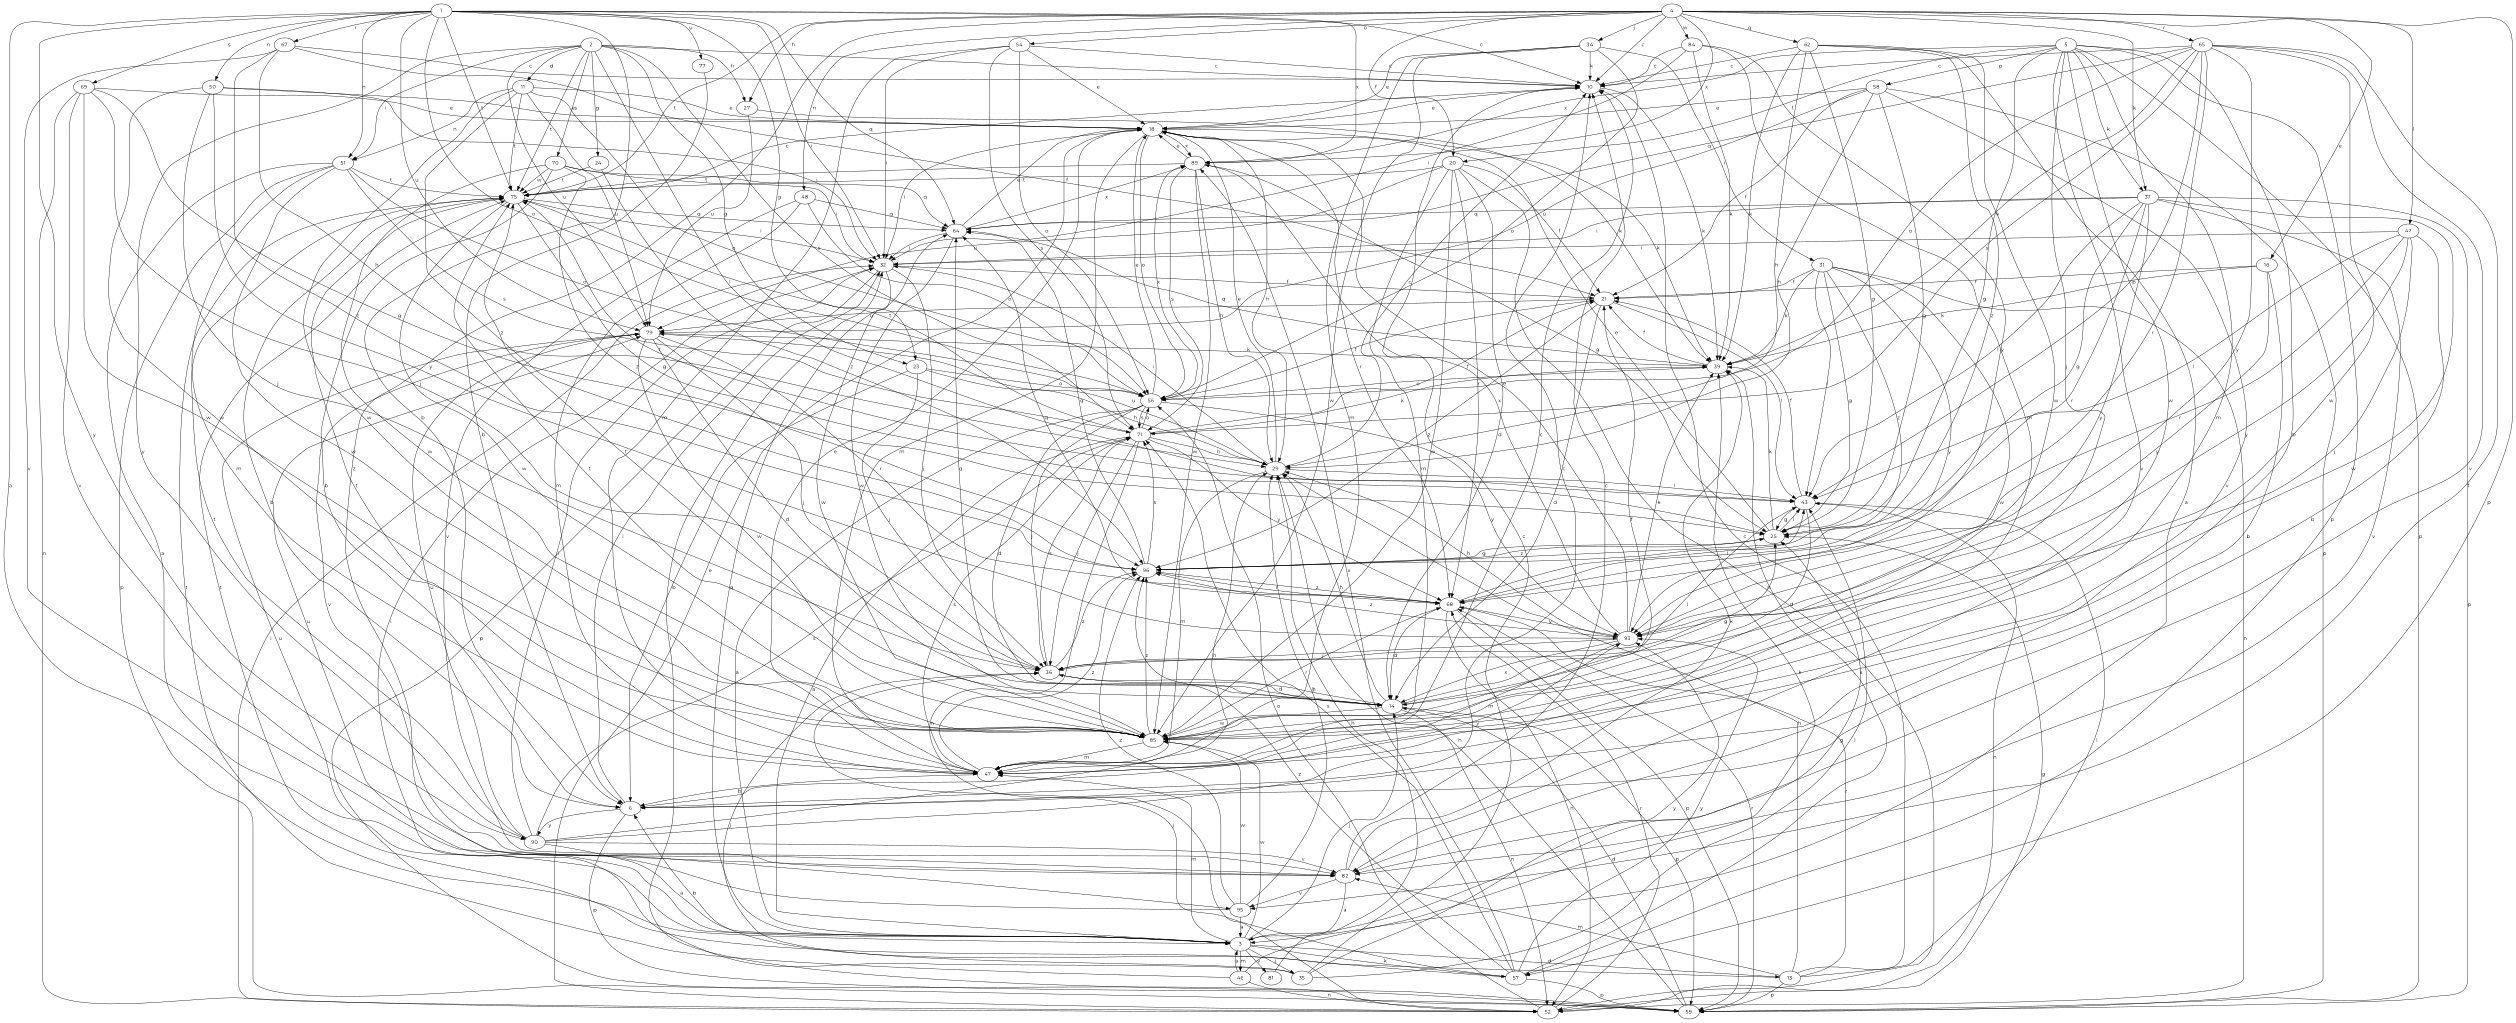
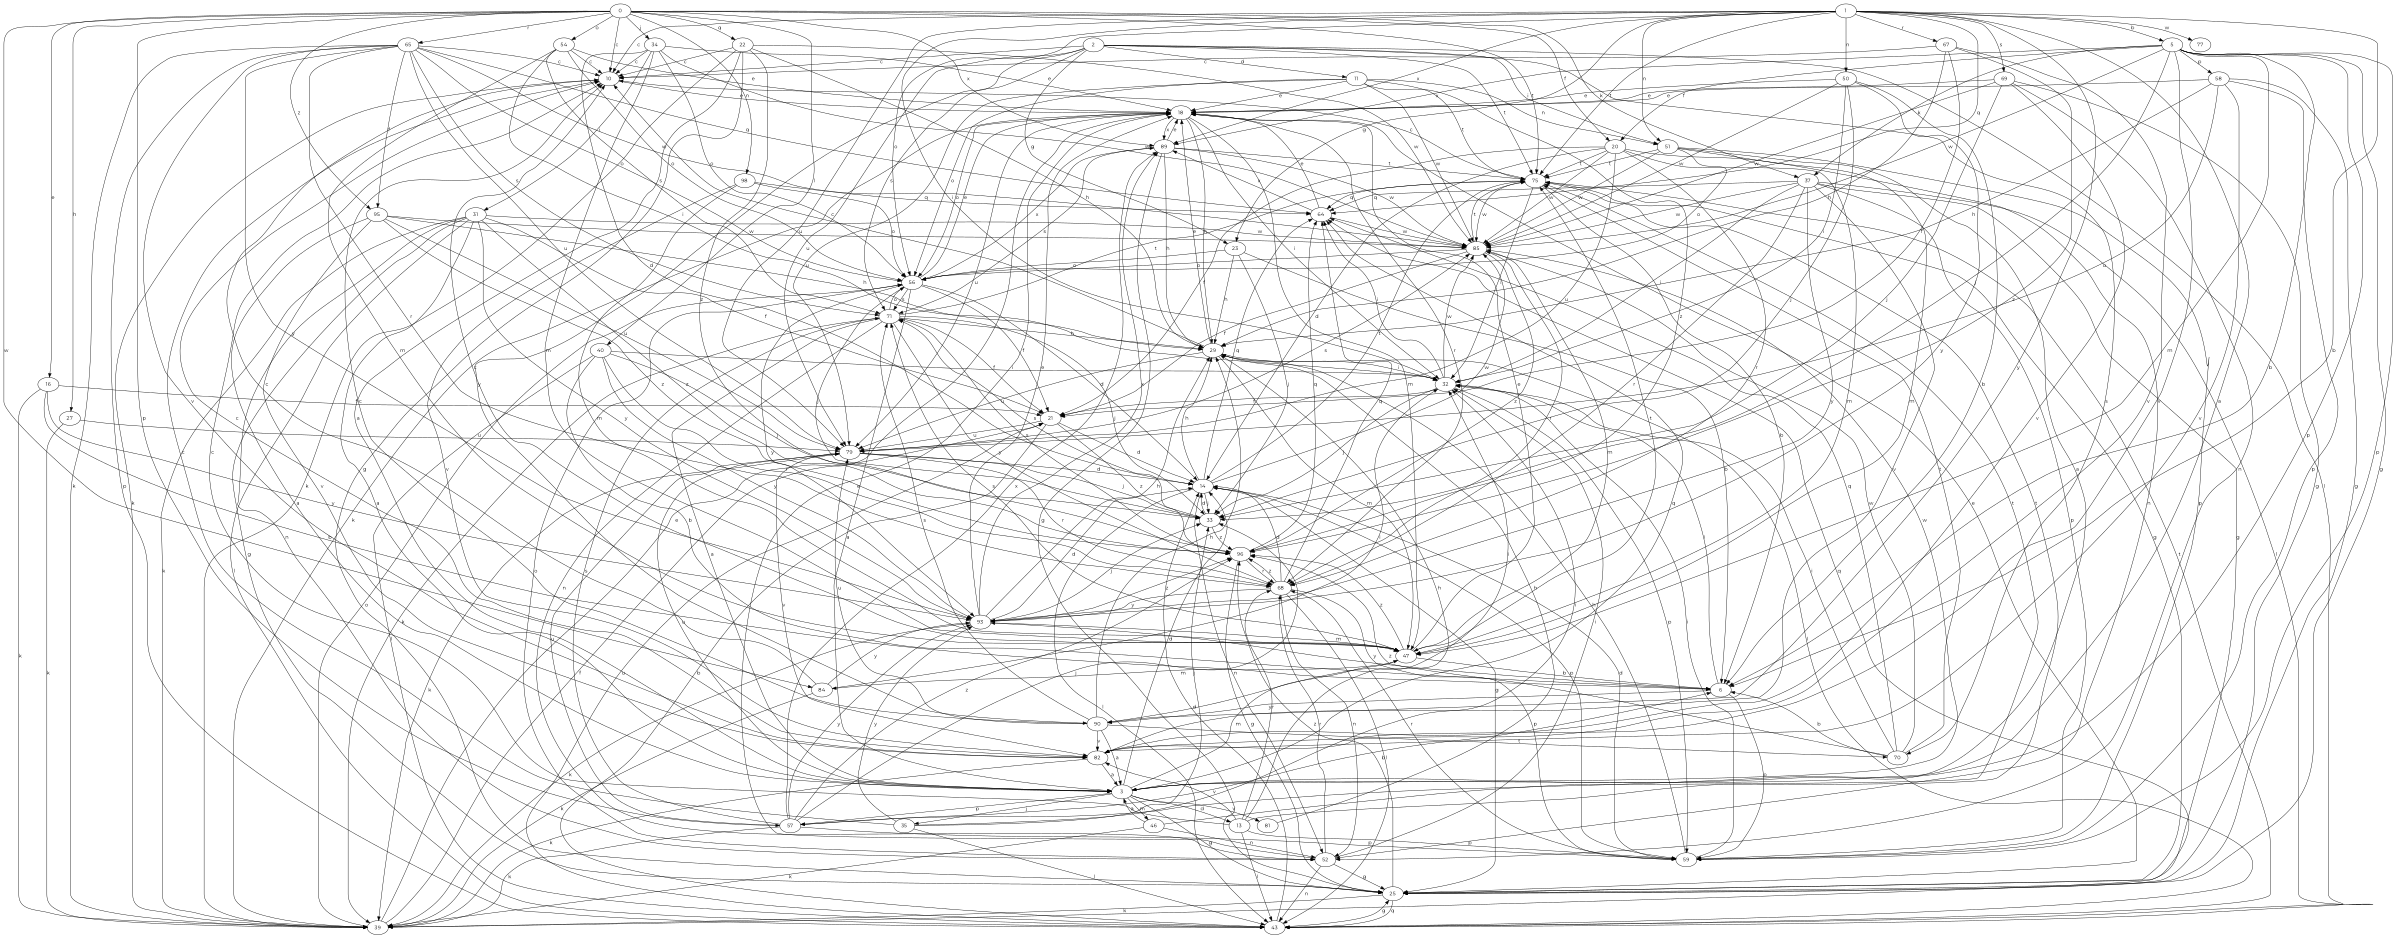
(1672, 11) -> (621, 11)
none -> (2009, 17)
(691, 28) -> (2167, 28)
(1807, 45) -> (743, 45)
(704, 54) -> none
(1592, 66) -> (637, 62)
(598, 163) -> none
(540, 180) -> (1941, 469)
(1742, 192) -> none
(805, 197) -> (745, 181)
(2408, 231) -> (601, 350)
(918, 241) -> (1378, 310)
none -> (984, 244)
none -> (1209, 262)
none -> (592, 281)
none -> (768, 309)
(712, 351) -> none
(1781, 401) -> (699, 673)
(1791, 401) -> (624, 673)
(475, 411) -> (1977, 391)
none -> (709, 502)
(208, 508) -> (1515, 743)
(1794, 520) -> (1393, 911)
(760, 537) -> (1326, 350)
(1832, 622) -> (1117, 674)
none -> (559, 644)
none -> (554, 662)
(1049, 672) -> (1210, 520)
(1506, 672) -> (1074, 554)
(1350, 825) -> (1171, 639)
(1991, 862) -> (1301, 892)
(1295, 893) -> (511, 658)
(1581, 927) -> (1215, 792)
(1385, 961) -> (978, 809)
